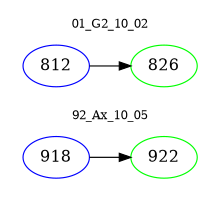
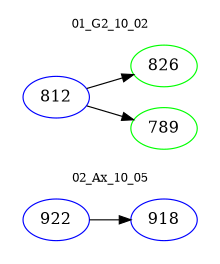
(110, 116) -> (110, 179)
none -> (164, 128)
(104, 157) -> (104, 220)
(164, 157) -> (56, 220)
